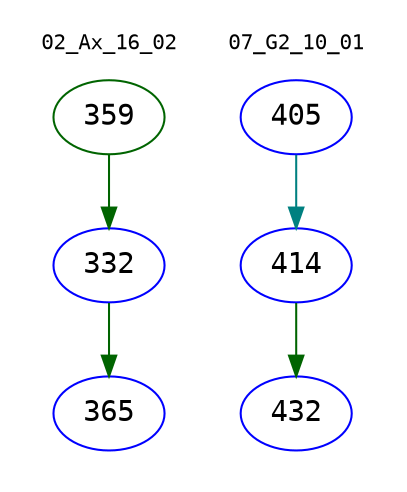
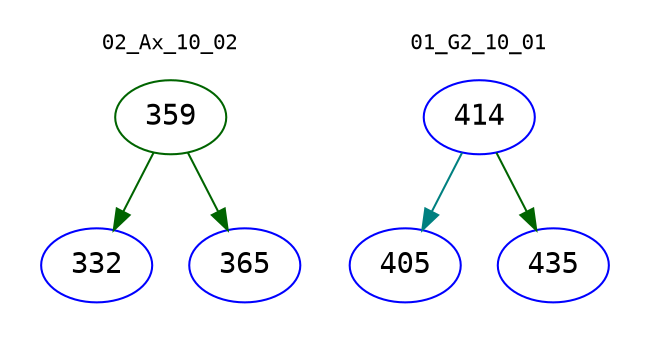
(110, 44) -> (171, 44)
(297, 44) -> (479, 44)
(296, 181) -> (447, 182)
(109, 329) -> (203, 182)
(296, 413) -> (553, 265)
